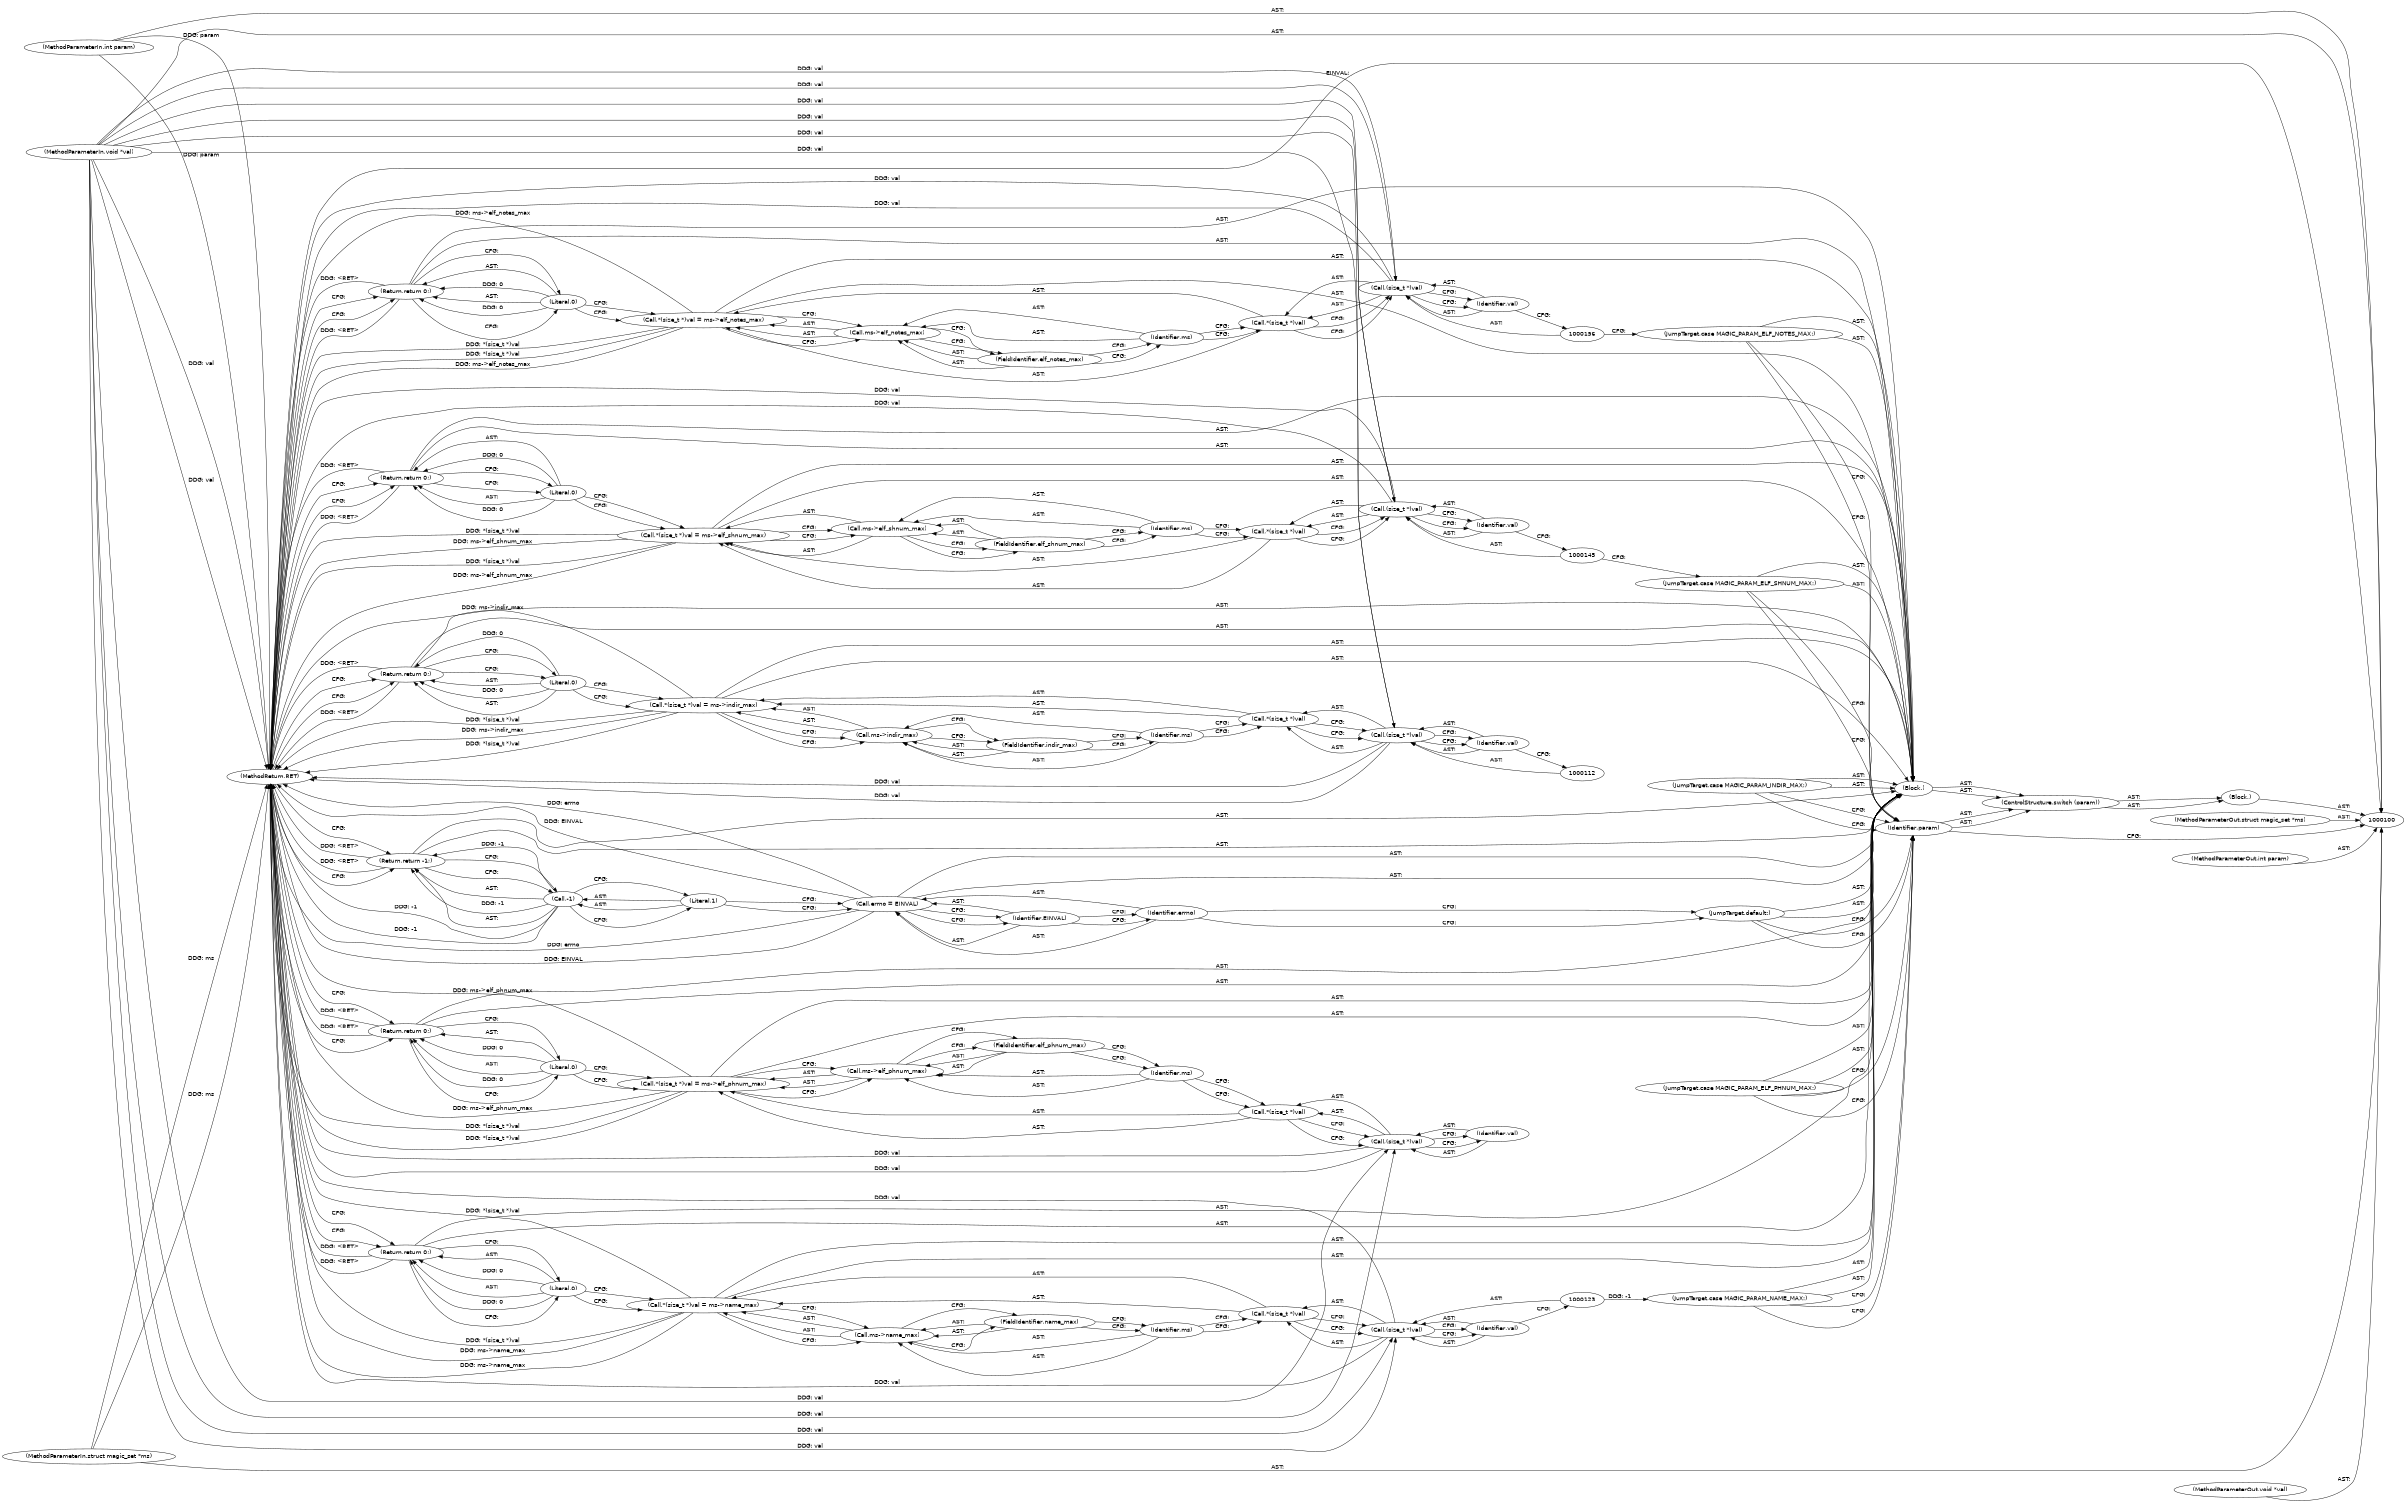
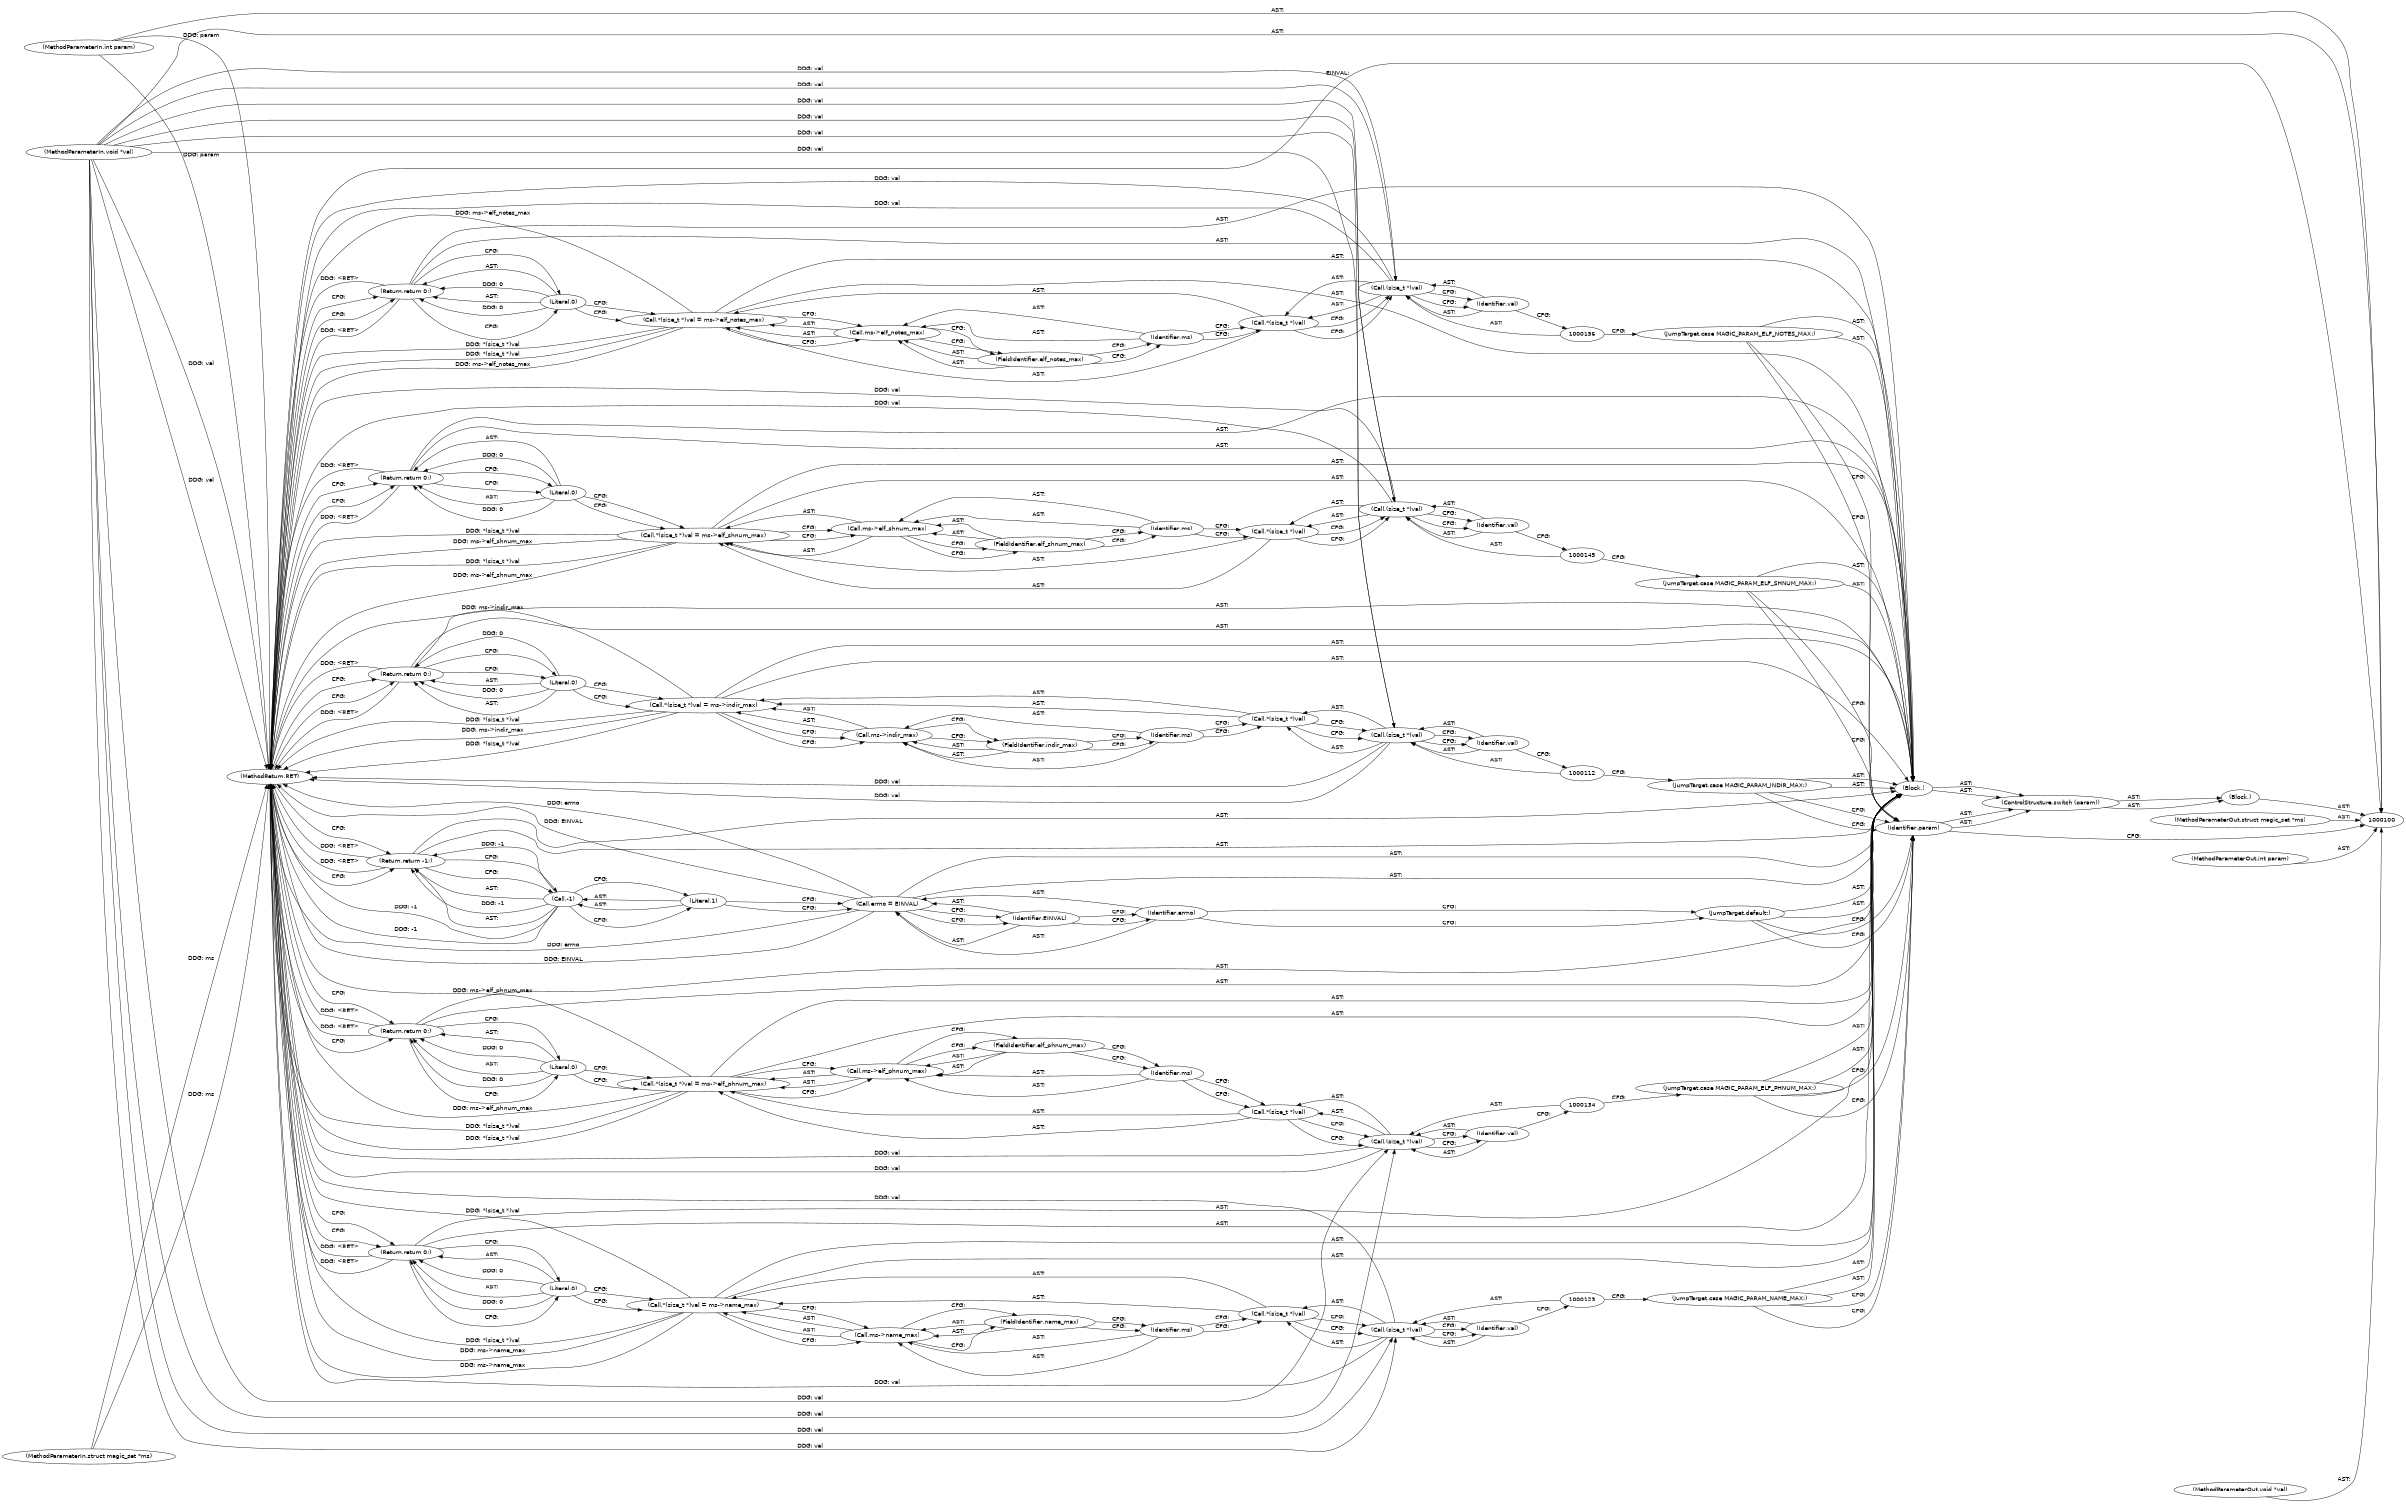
none -> (1636, 778)
none -> (1582, 1105)
(1620, 1297) -> (1620, 1297)
(1530, 1470) -> none
